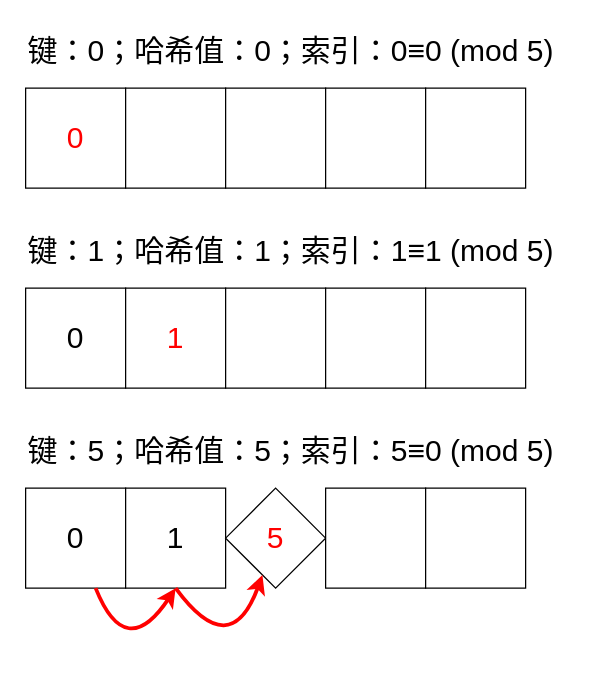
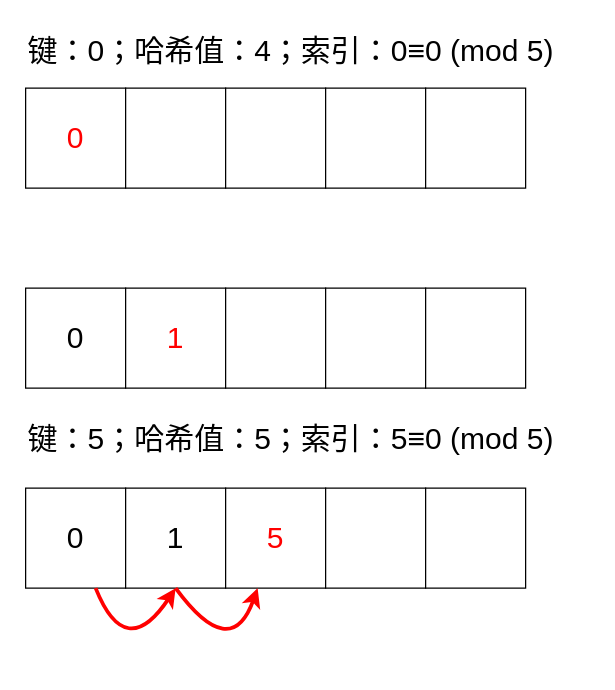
(295, 52) -> (295, 52)
(307, 257) -> none
(307, 457) -> (307, 444)
(276, 538) -> (276, 538)
